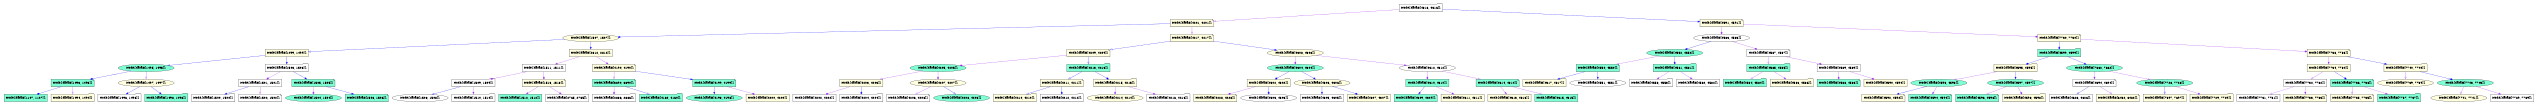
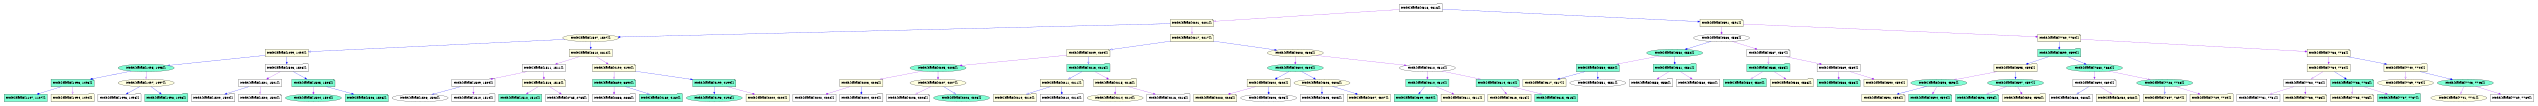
(1101, 75) -> (1101, 75)
